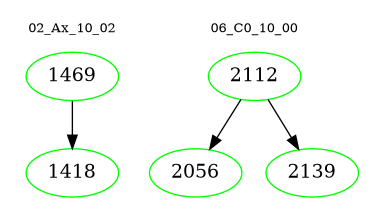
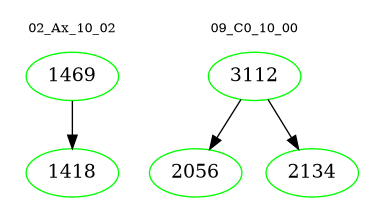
(255, 29) -> (255, 29)
(255, 76) -> (255, 76)
(312, 173) -> (312, 173)
